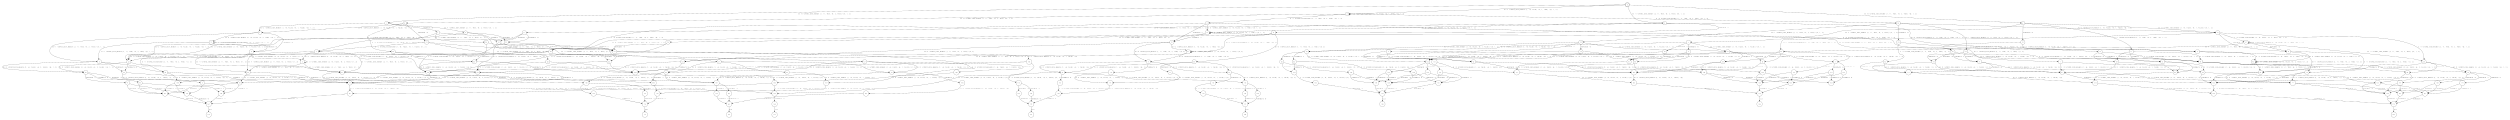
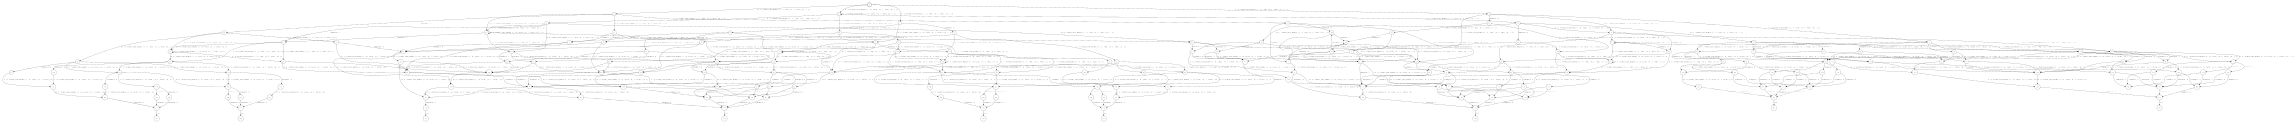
(248, 43) -> (820, 53)
(2133, 74) -> (1338, 45)
